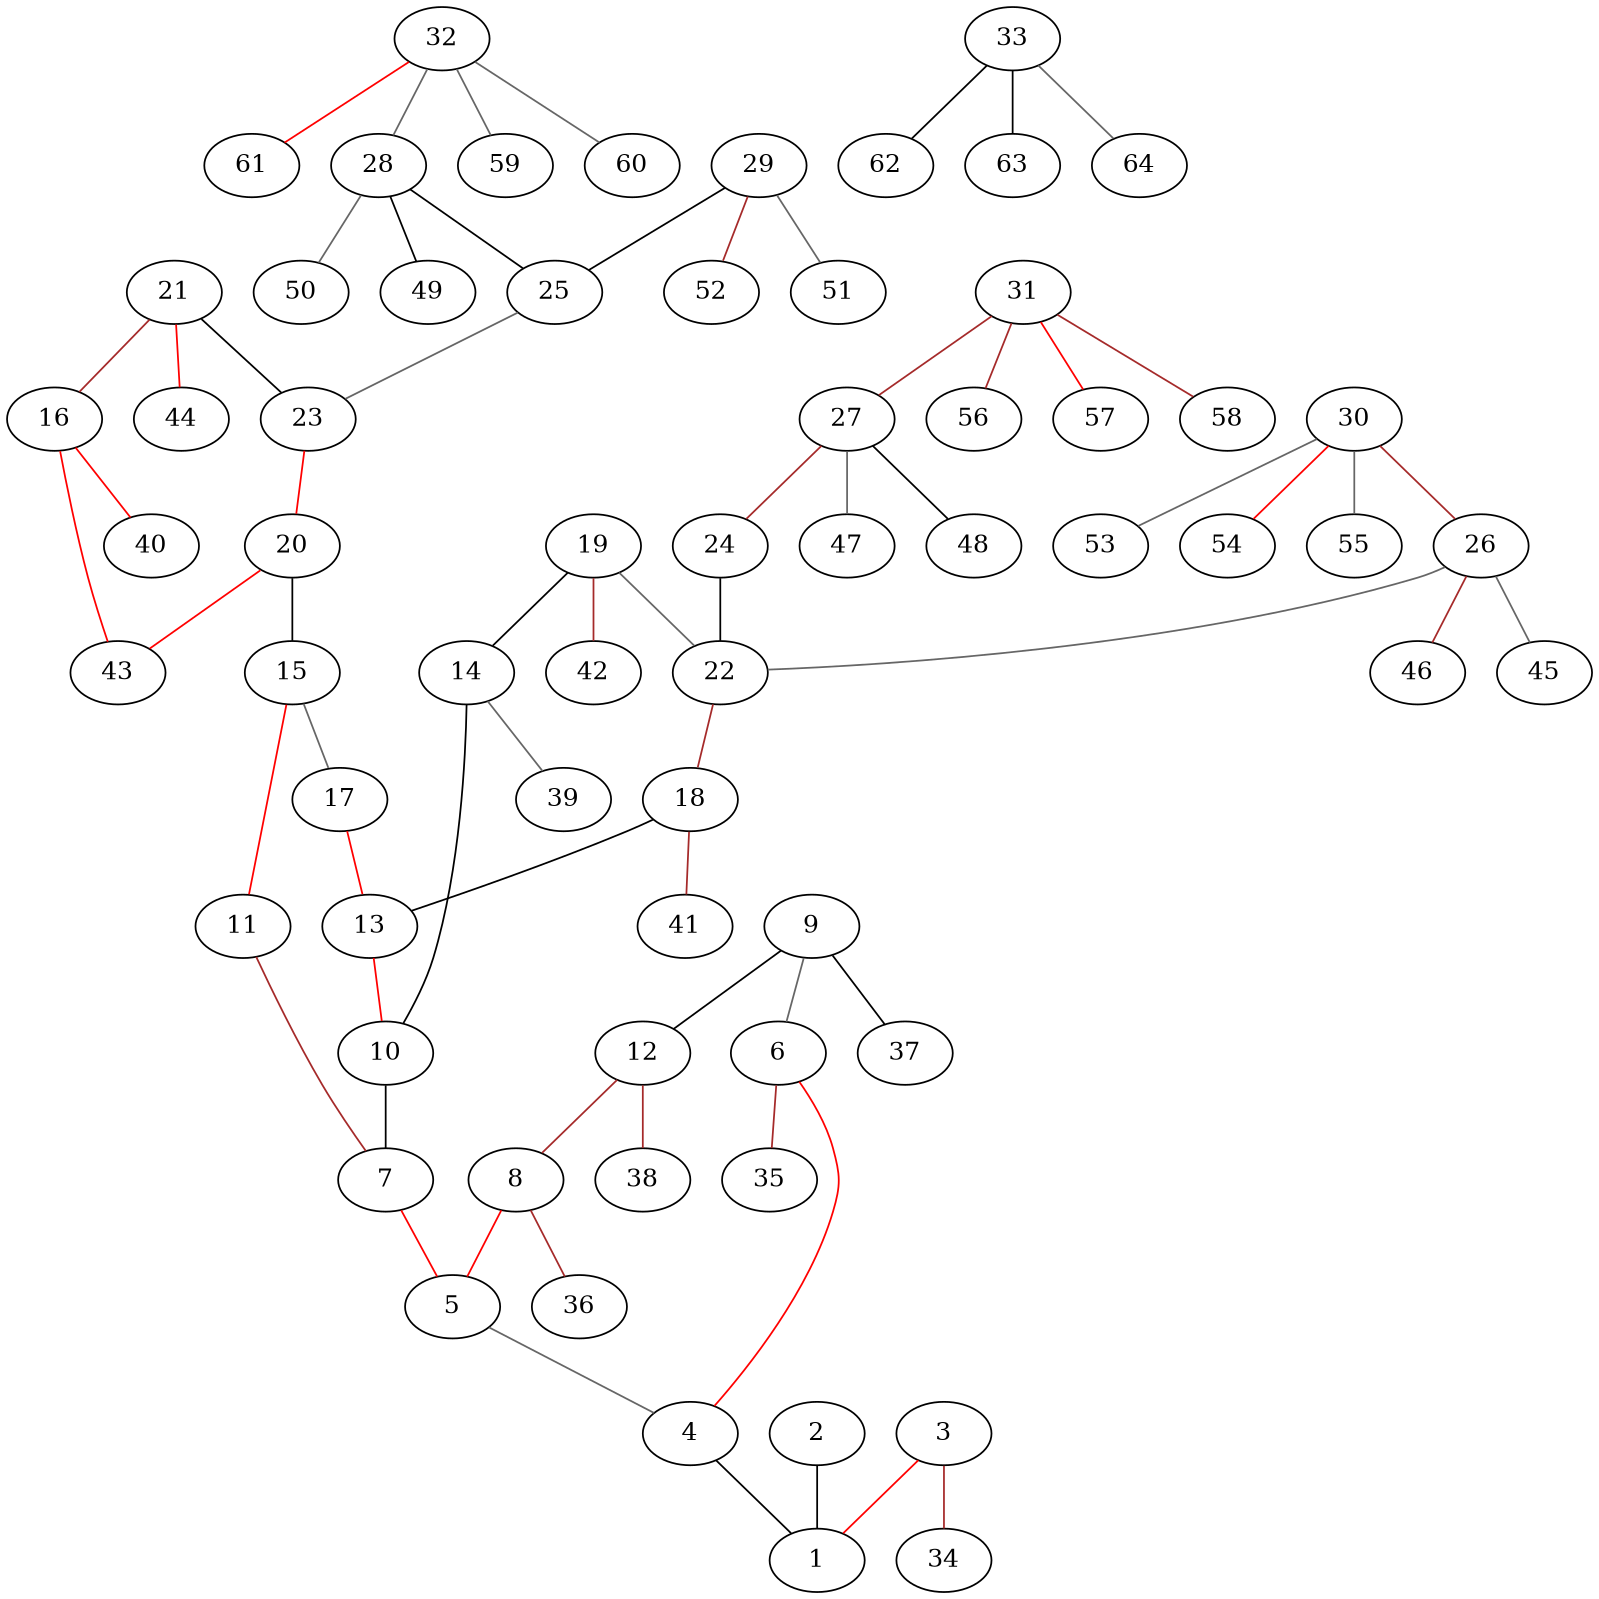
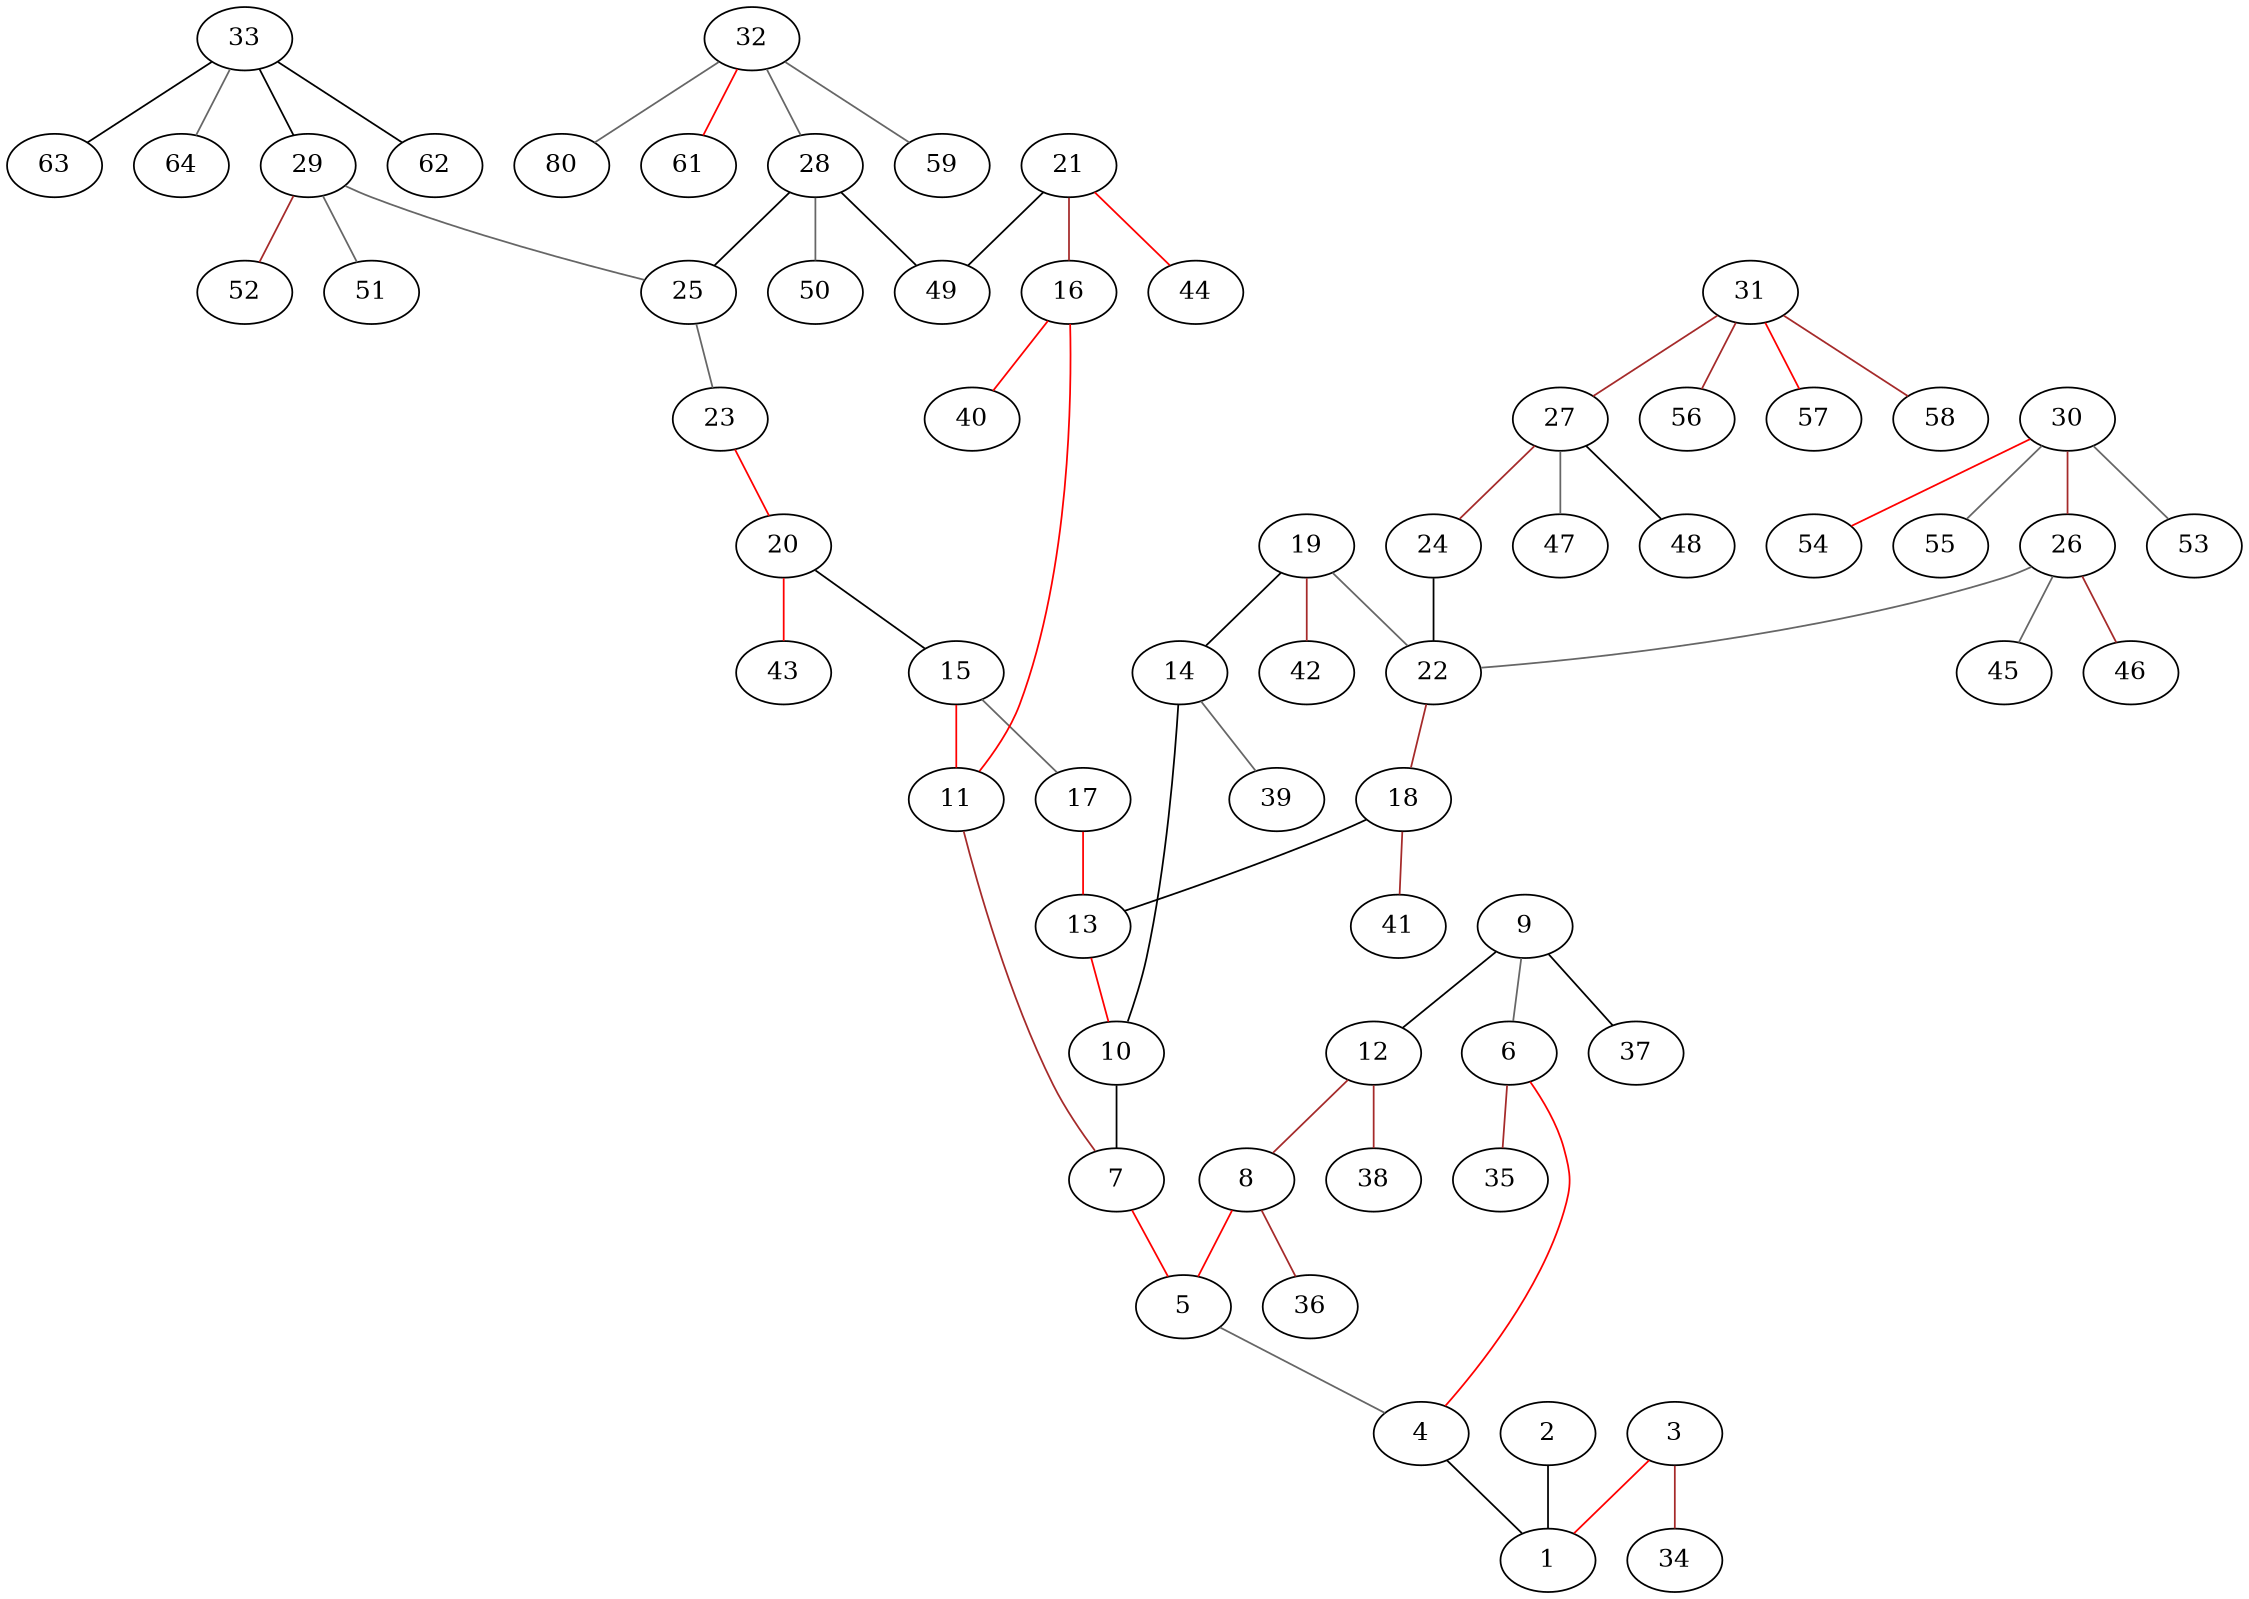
none -> (277, 102)
(632, 166) -> (562, 166)
(657, 229) -> (493, 238)
(241, 356) -> (1006, 229)
(80, 547) -> (1056, 555)
